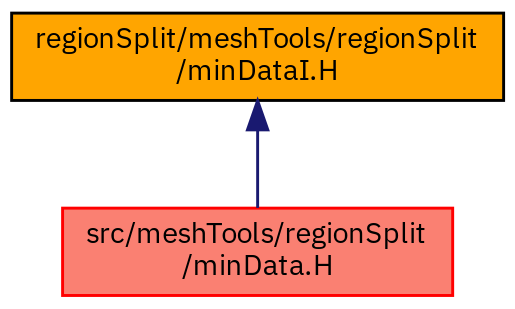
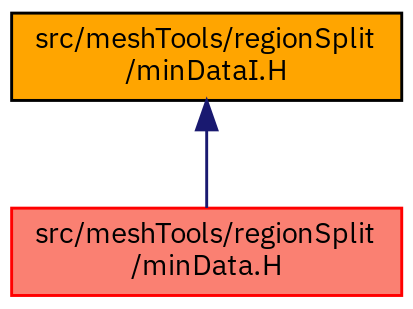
(258, 57) -> (207, 57)
